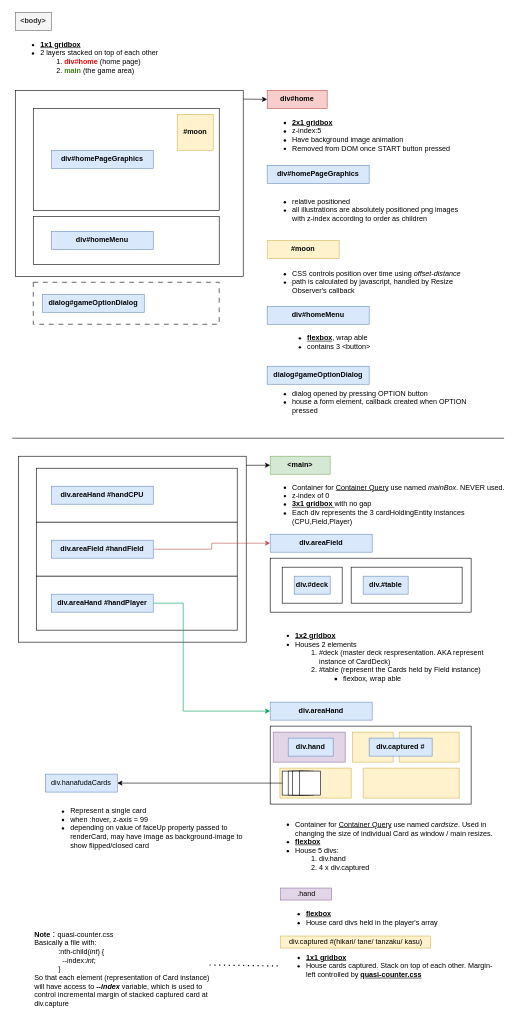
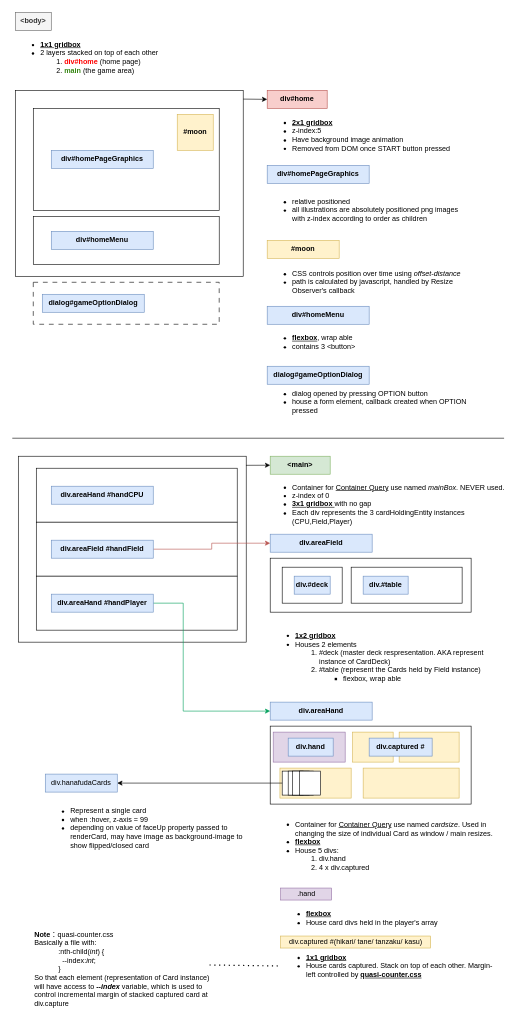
(393, 342) -> (378, 342)
